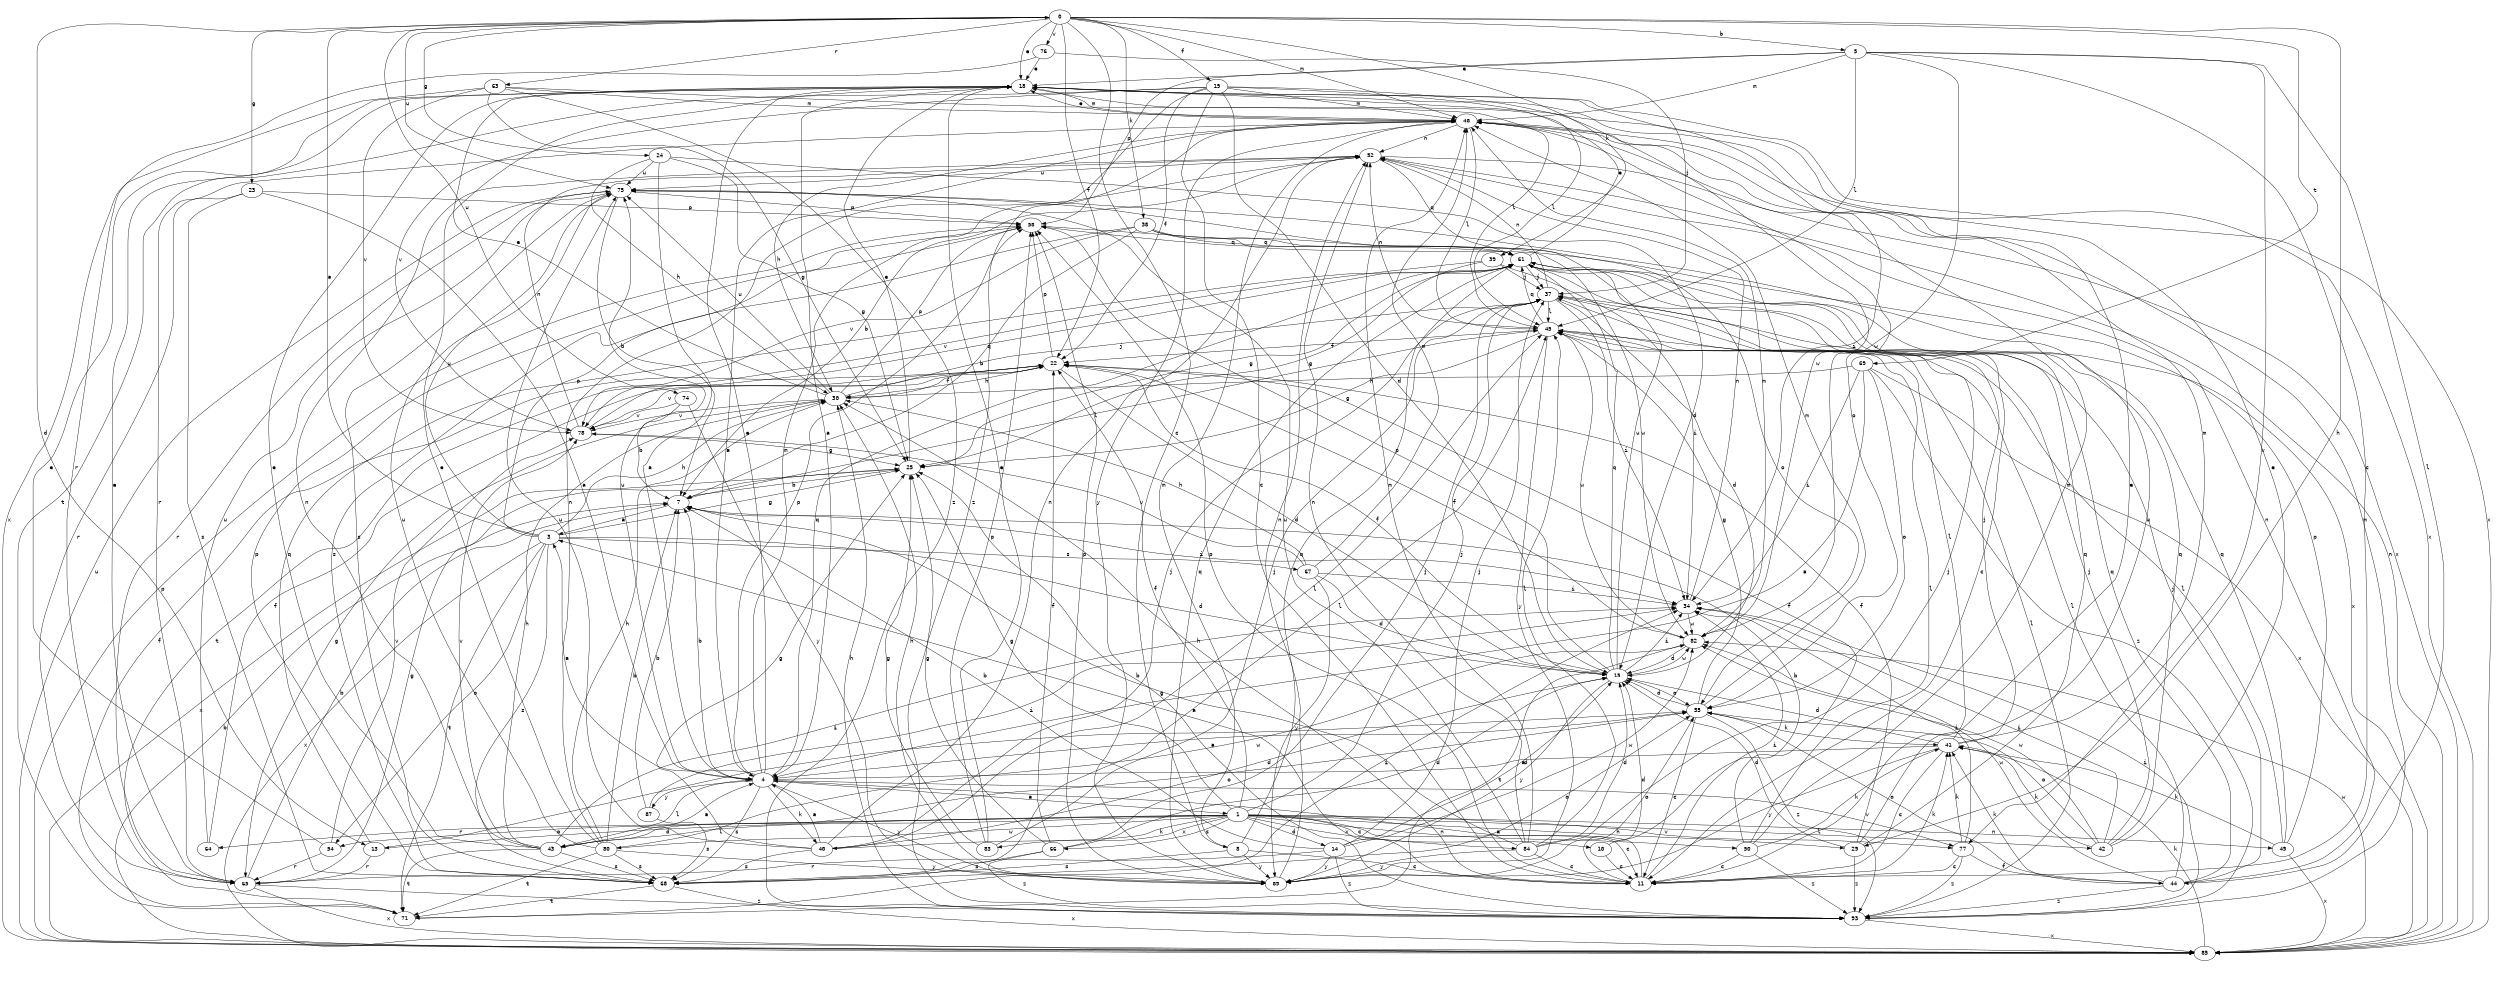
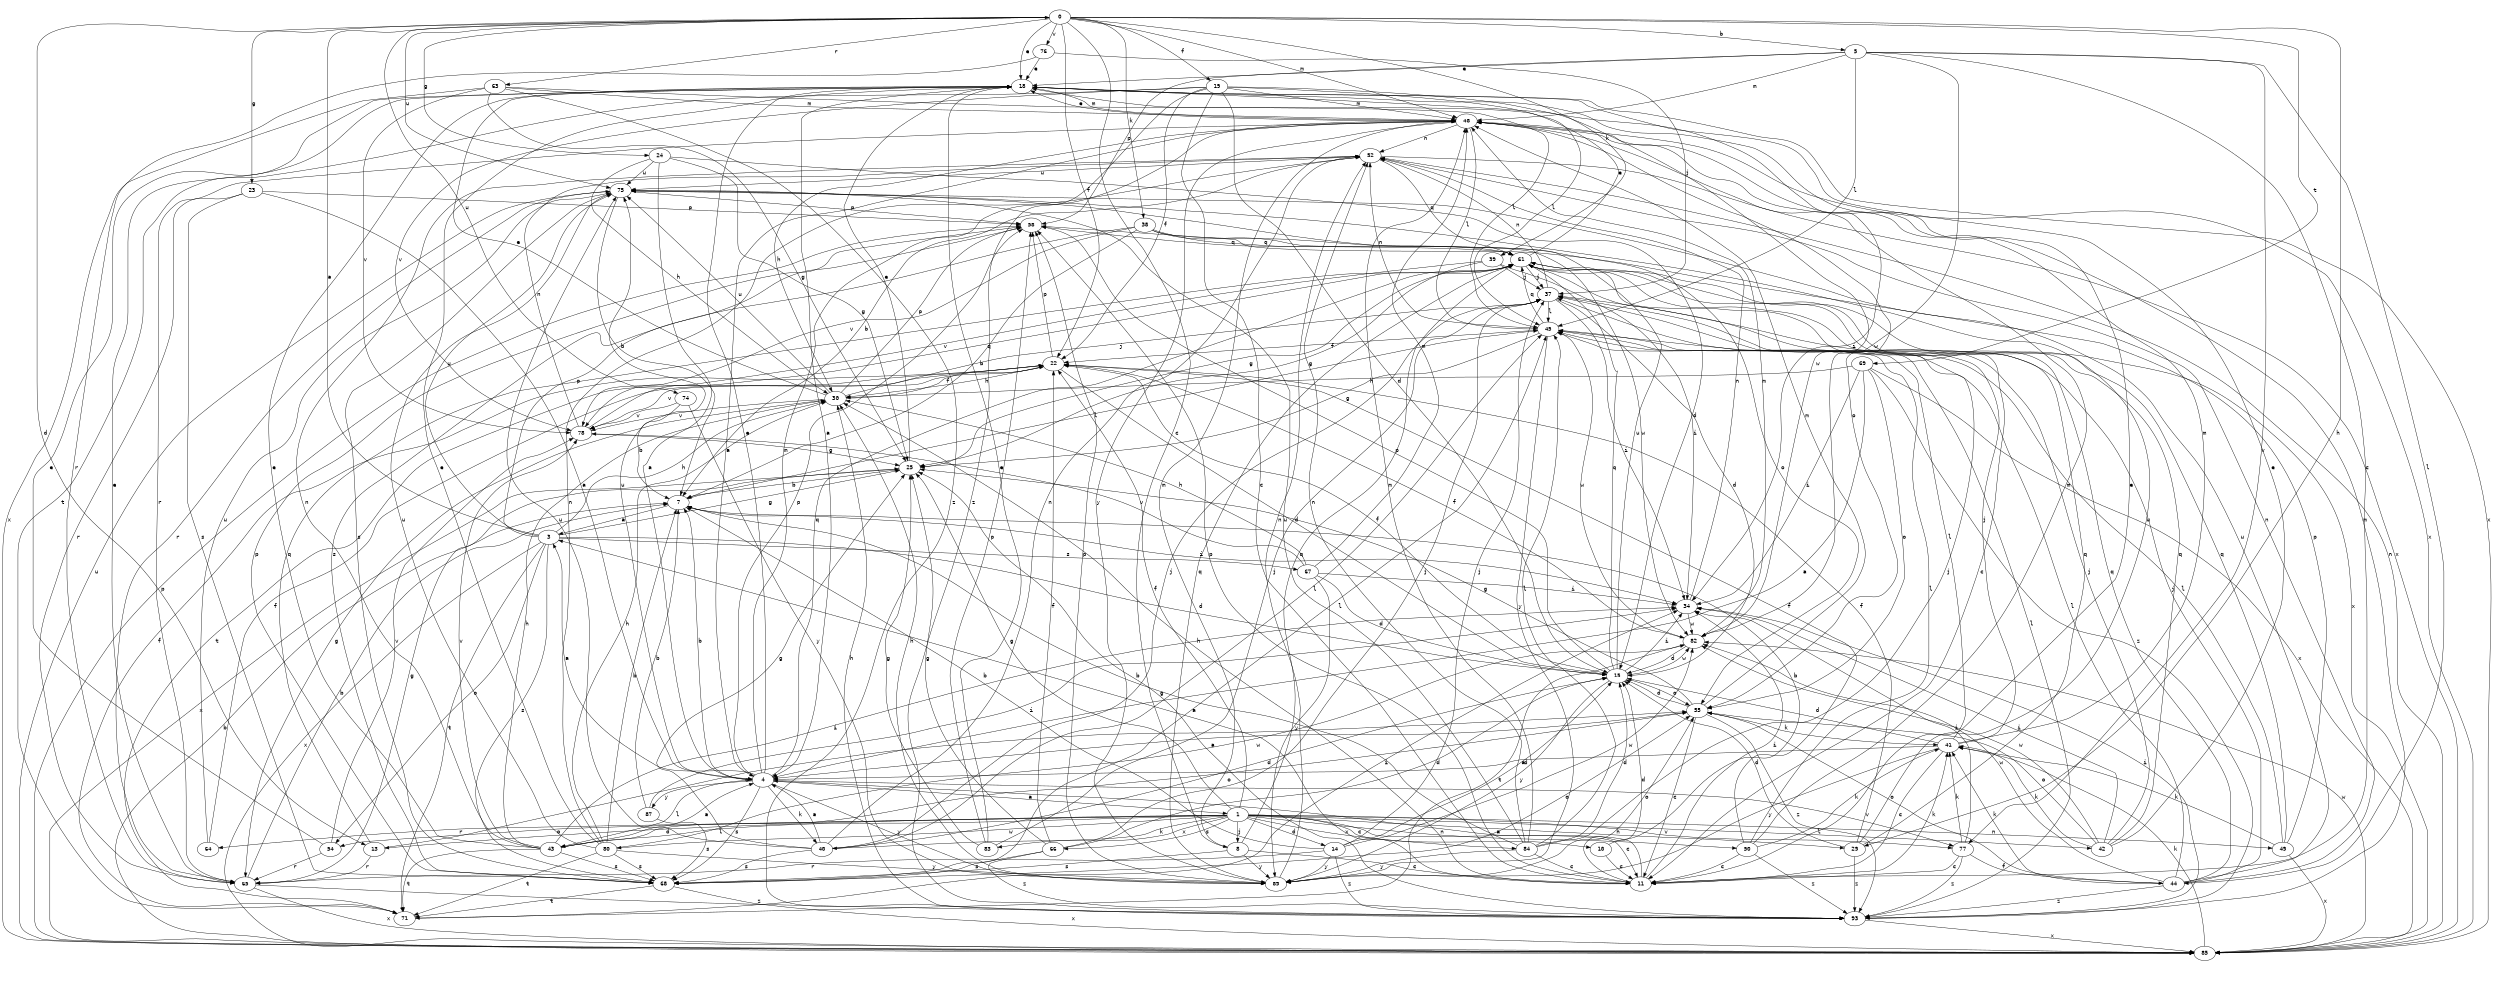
none -> (1769, 275)
(1712, 494) -> (1327, 528)
(1443, 594) -> (1238, 830)
